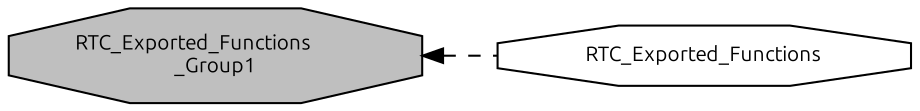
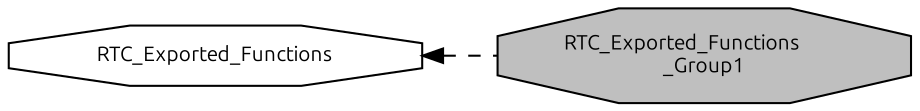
(470, 56) -> (470, 56)
